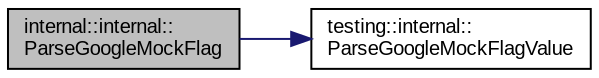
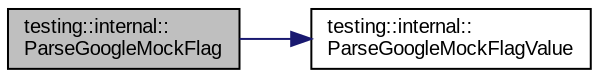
(124, 39) -> (124, 39)
